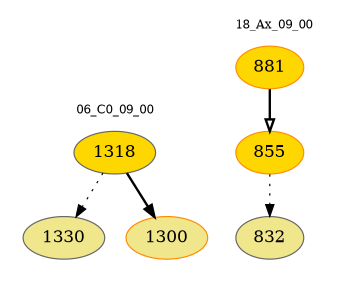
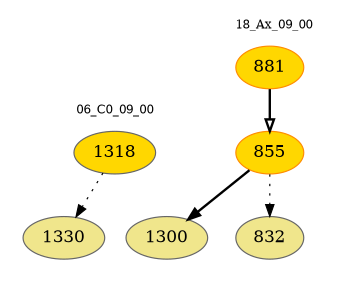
(137, 190) -> (234, 183)
(167, 238) -> (167, 238)
